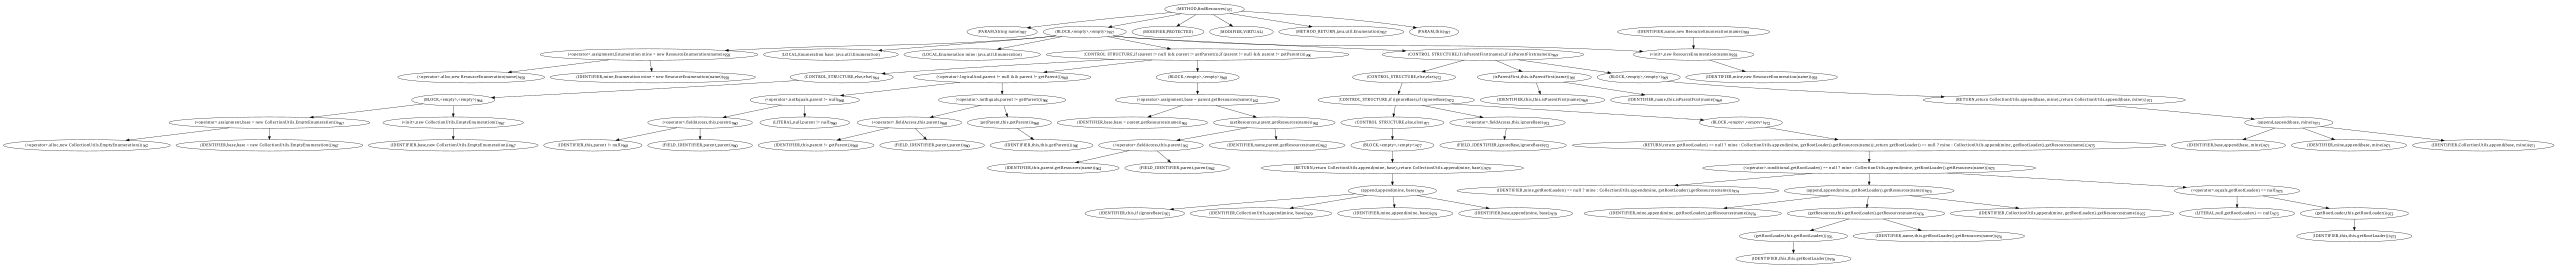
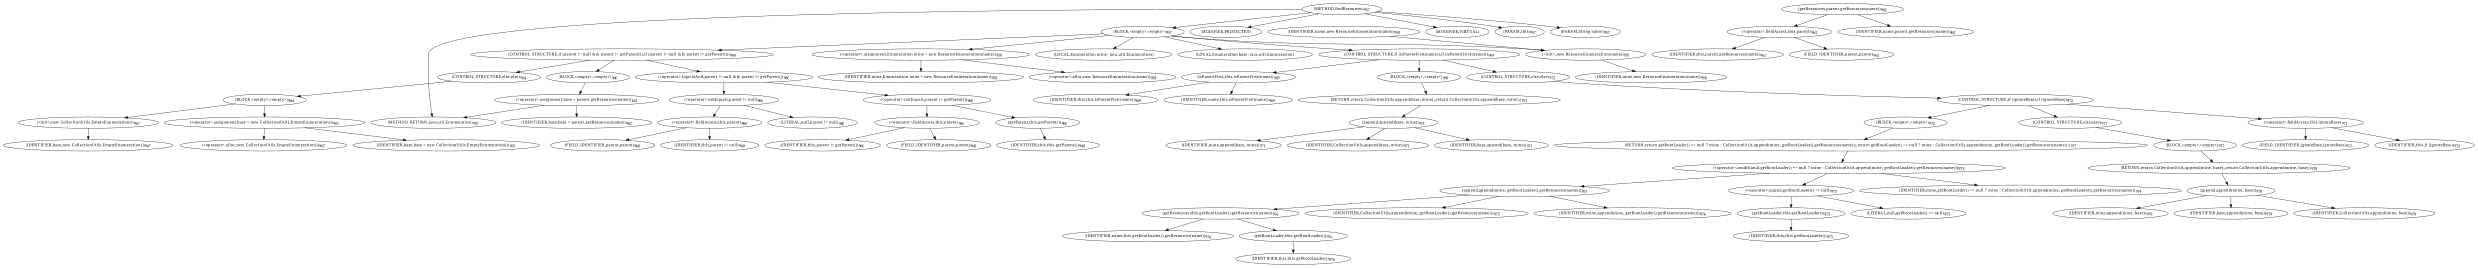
(1235, 111) -> (506, 111)
(1264, 201) -> (2364, 134)
